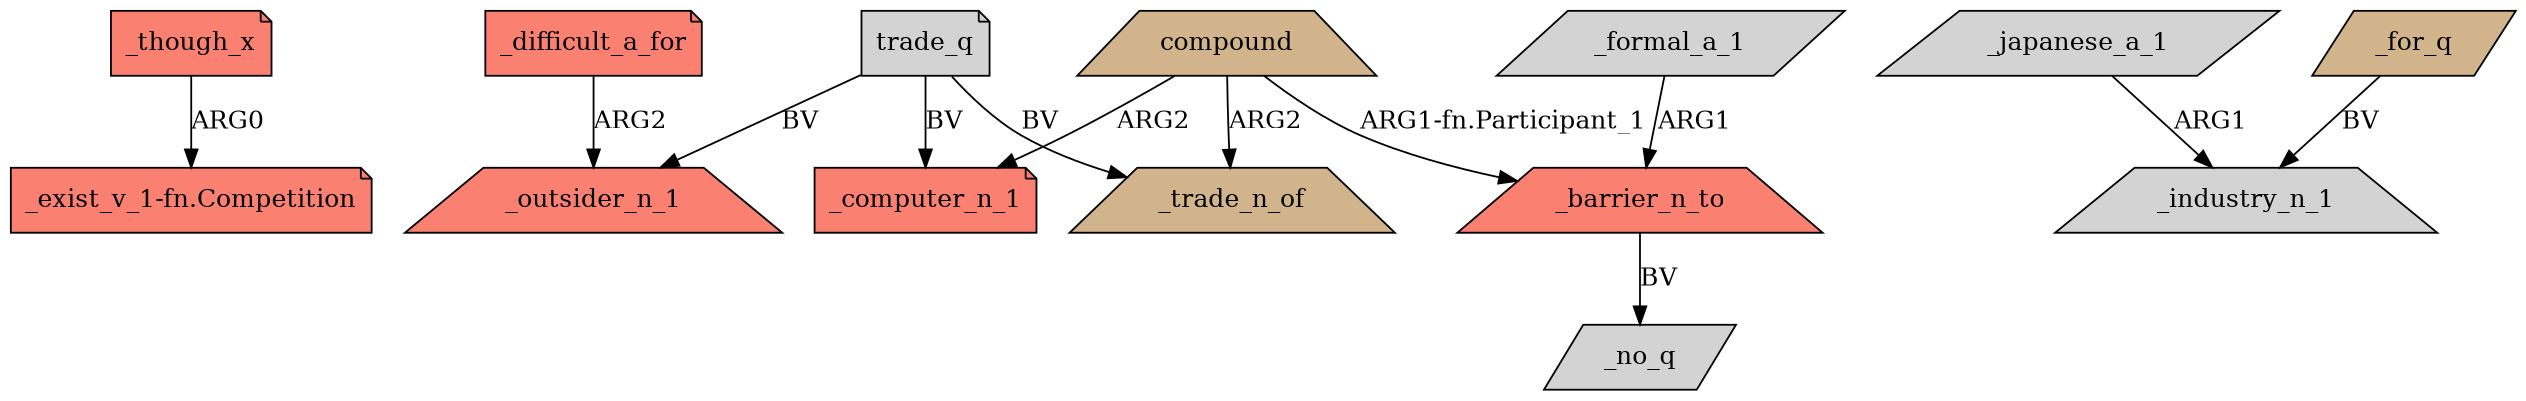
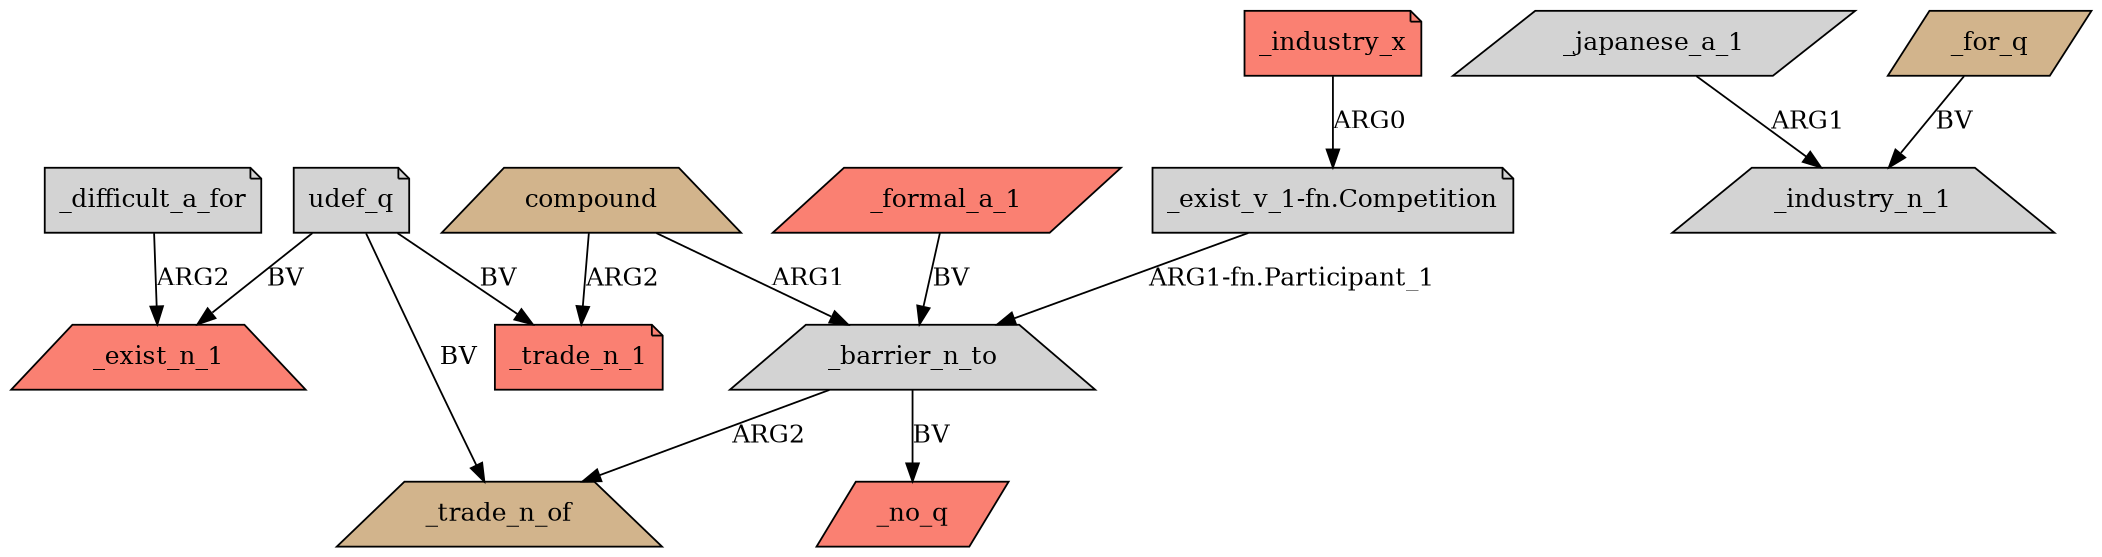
(191, 43) -> (1333, 43)
(594, 43) -> (153, 200)
(926, 43) -> (351, 200)
(1671, 43) -> (947, 200)
(1228, 113) -> (715, 433)
(1504, 122) -> (809, 279)
(1695, 122) -> (951, 279)
(191, 200) -> (1333, 200)
(594, 200) -> (158, 357)
(926, 200) -> (579, 357)
(1640, 200) -> (913, 357)
none -> (1131, 276)
(1640, 357) -> (913, 514)
